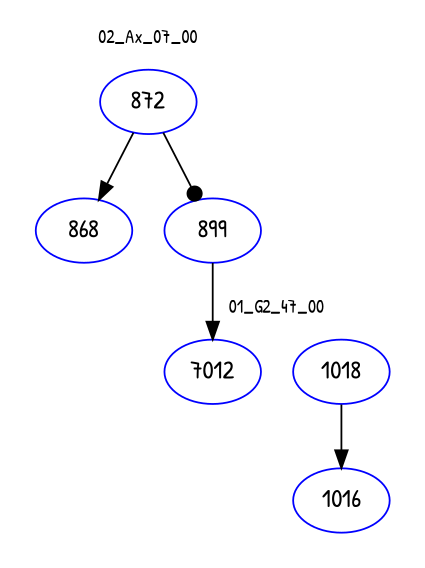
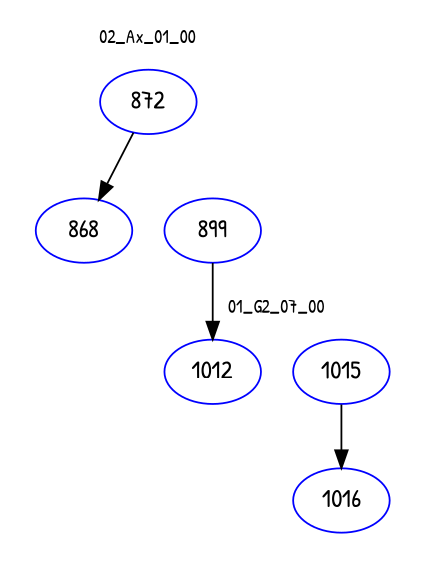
(148, 38) -> (148, 38)
(177, 160) -> none
(277, 308) -> (277, 308)
(213, 372) -> (213, 372)
(341, 372) -> (341, 372)
